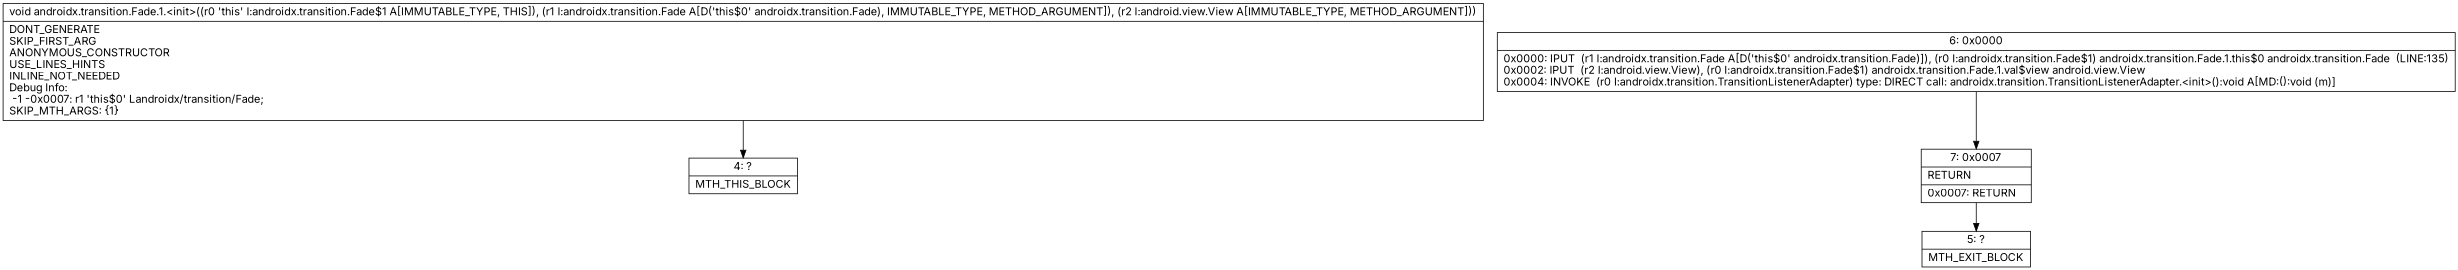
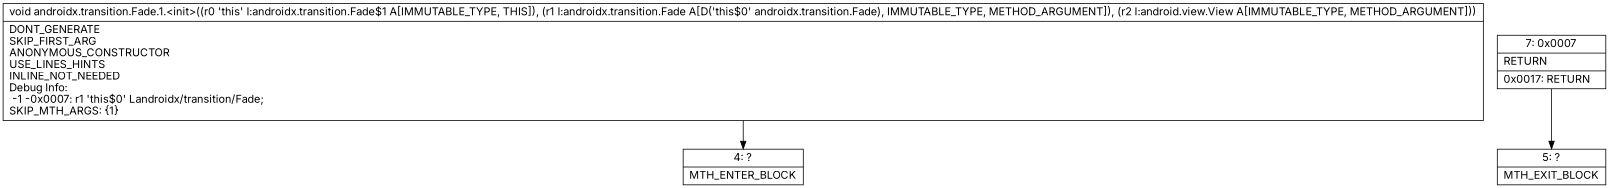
(1976, 62) -> none
(743, 184) -> (743, 176)
(1976, 193) -> (1552, 79)
